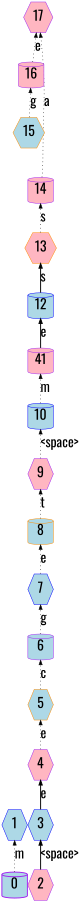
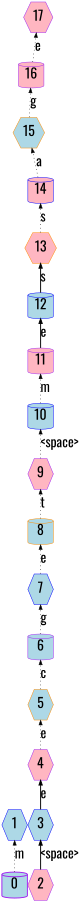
(44, 107) -> (35, 165)
(41, 190) -> (41, 190)
(41, 361) -> (41, 361)
